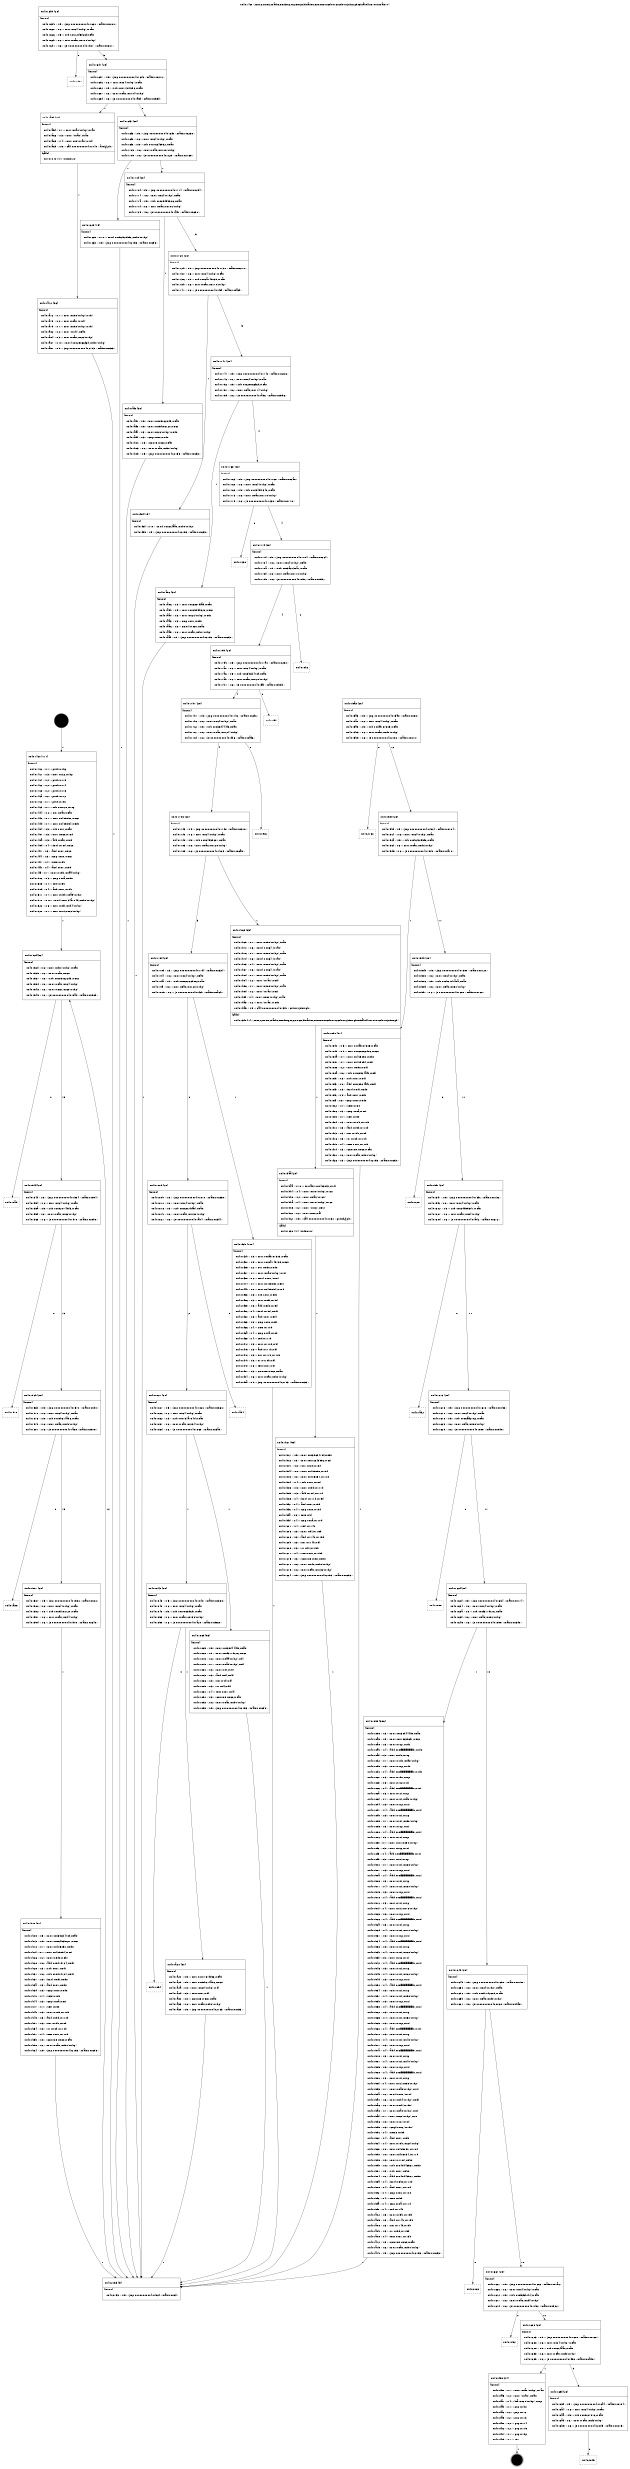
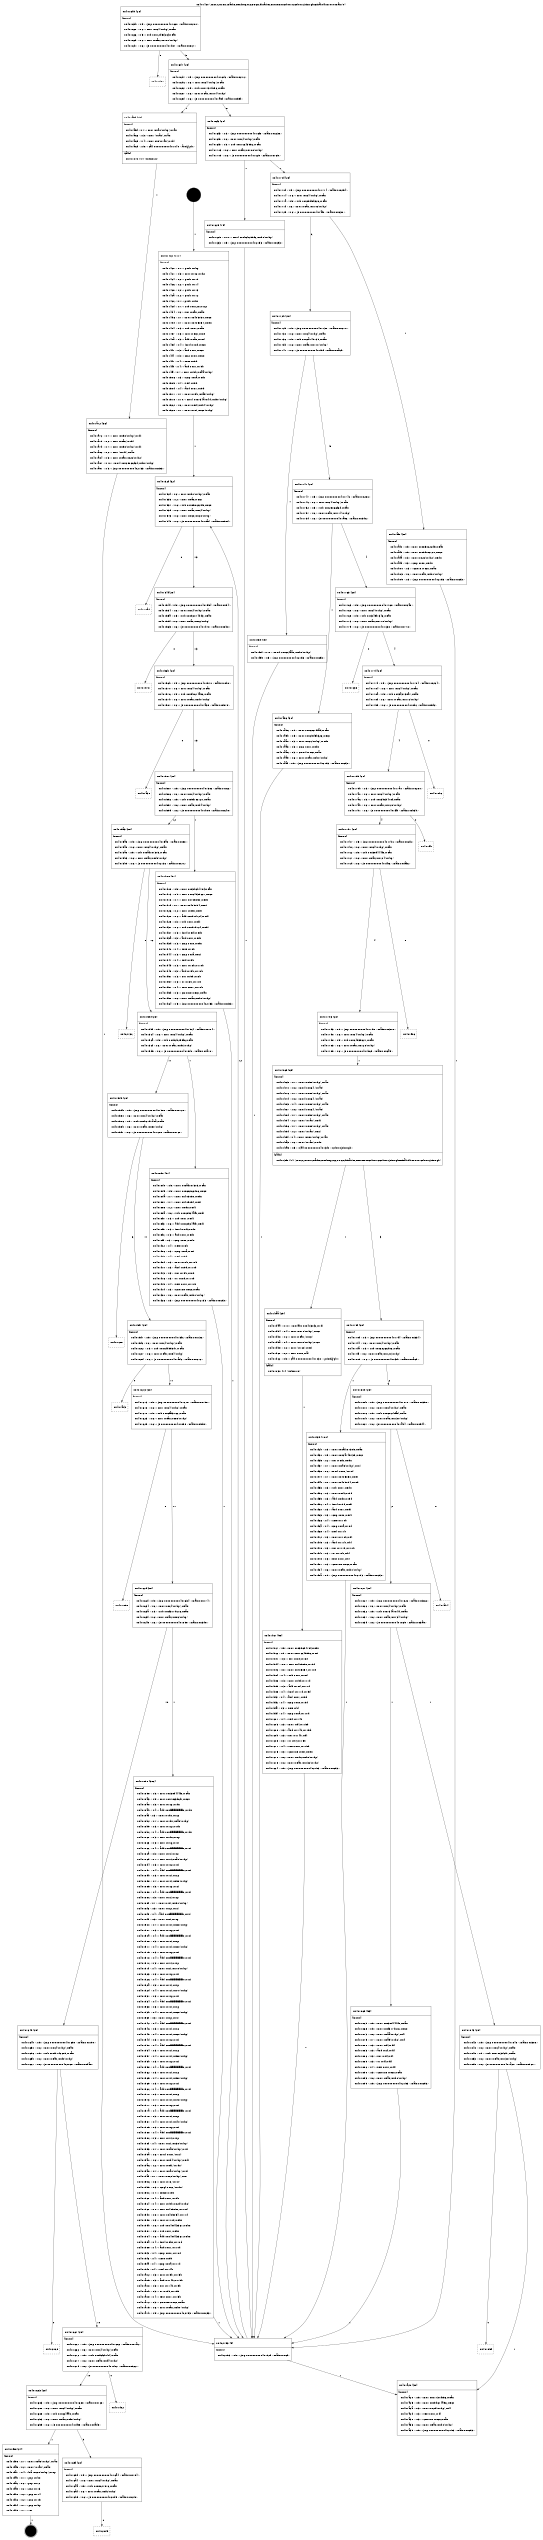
none -> (173, 819)
(199, 904) -> (372, 1242)
(193, 2149) -> (341, 2377)
